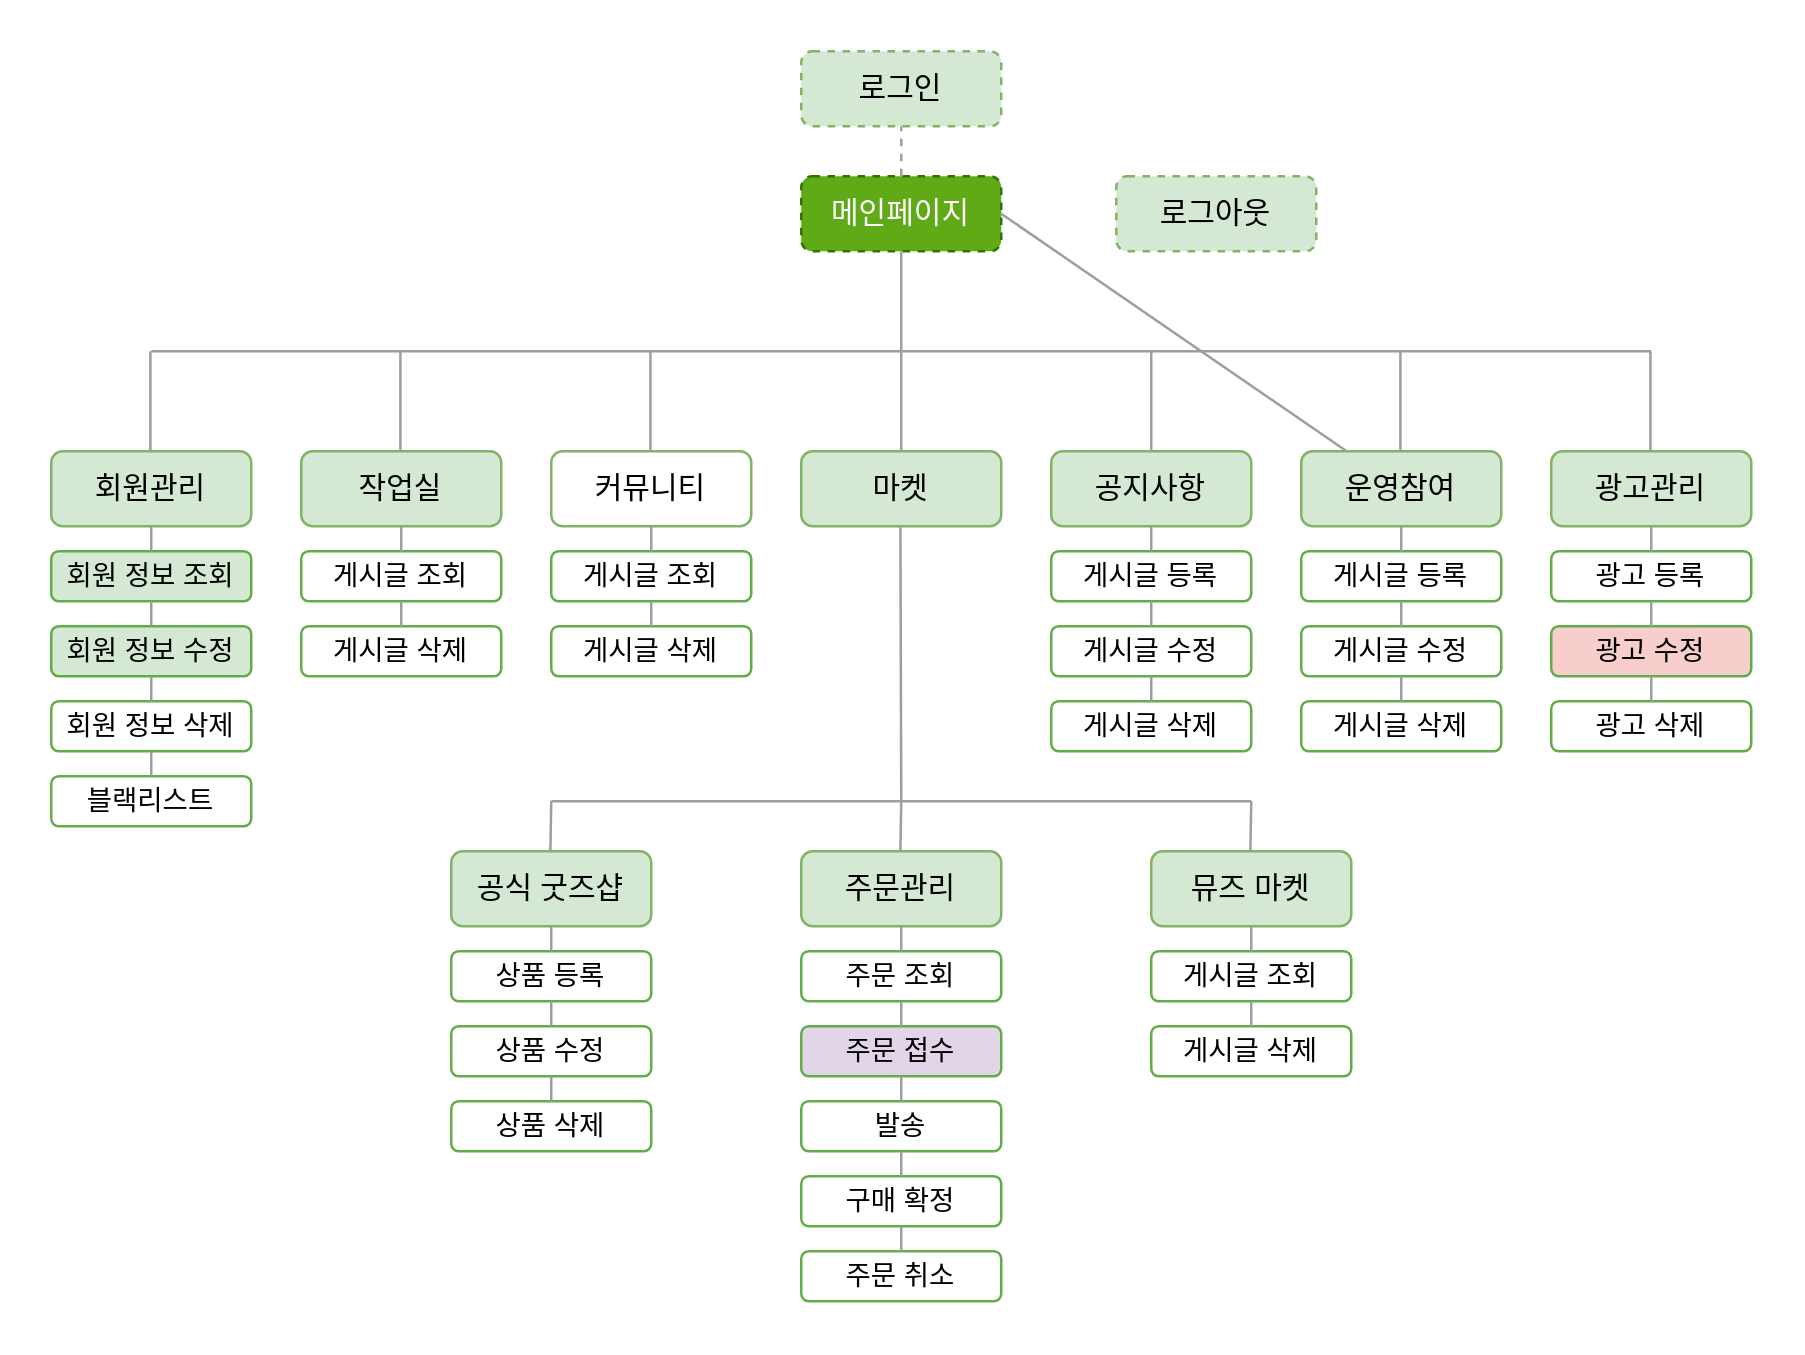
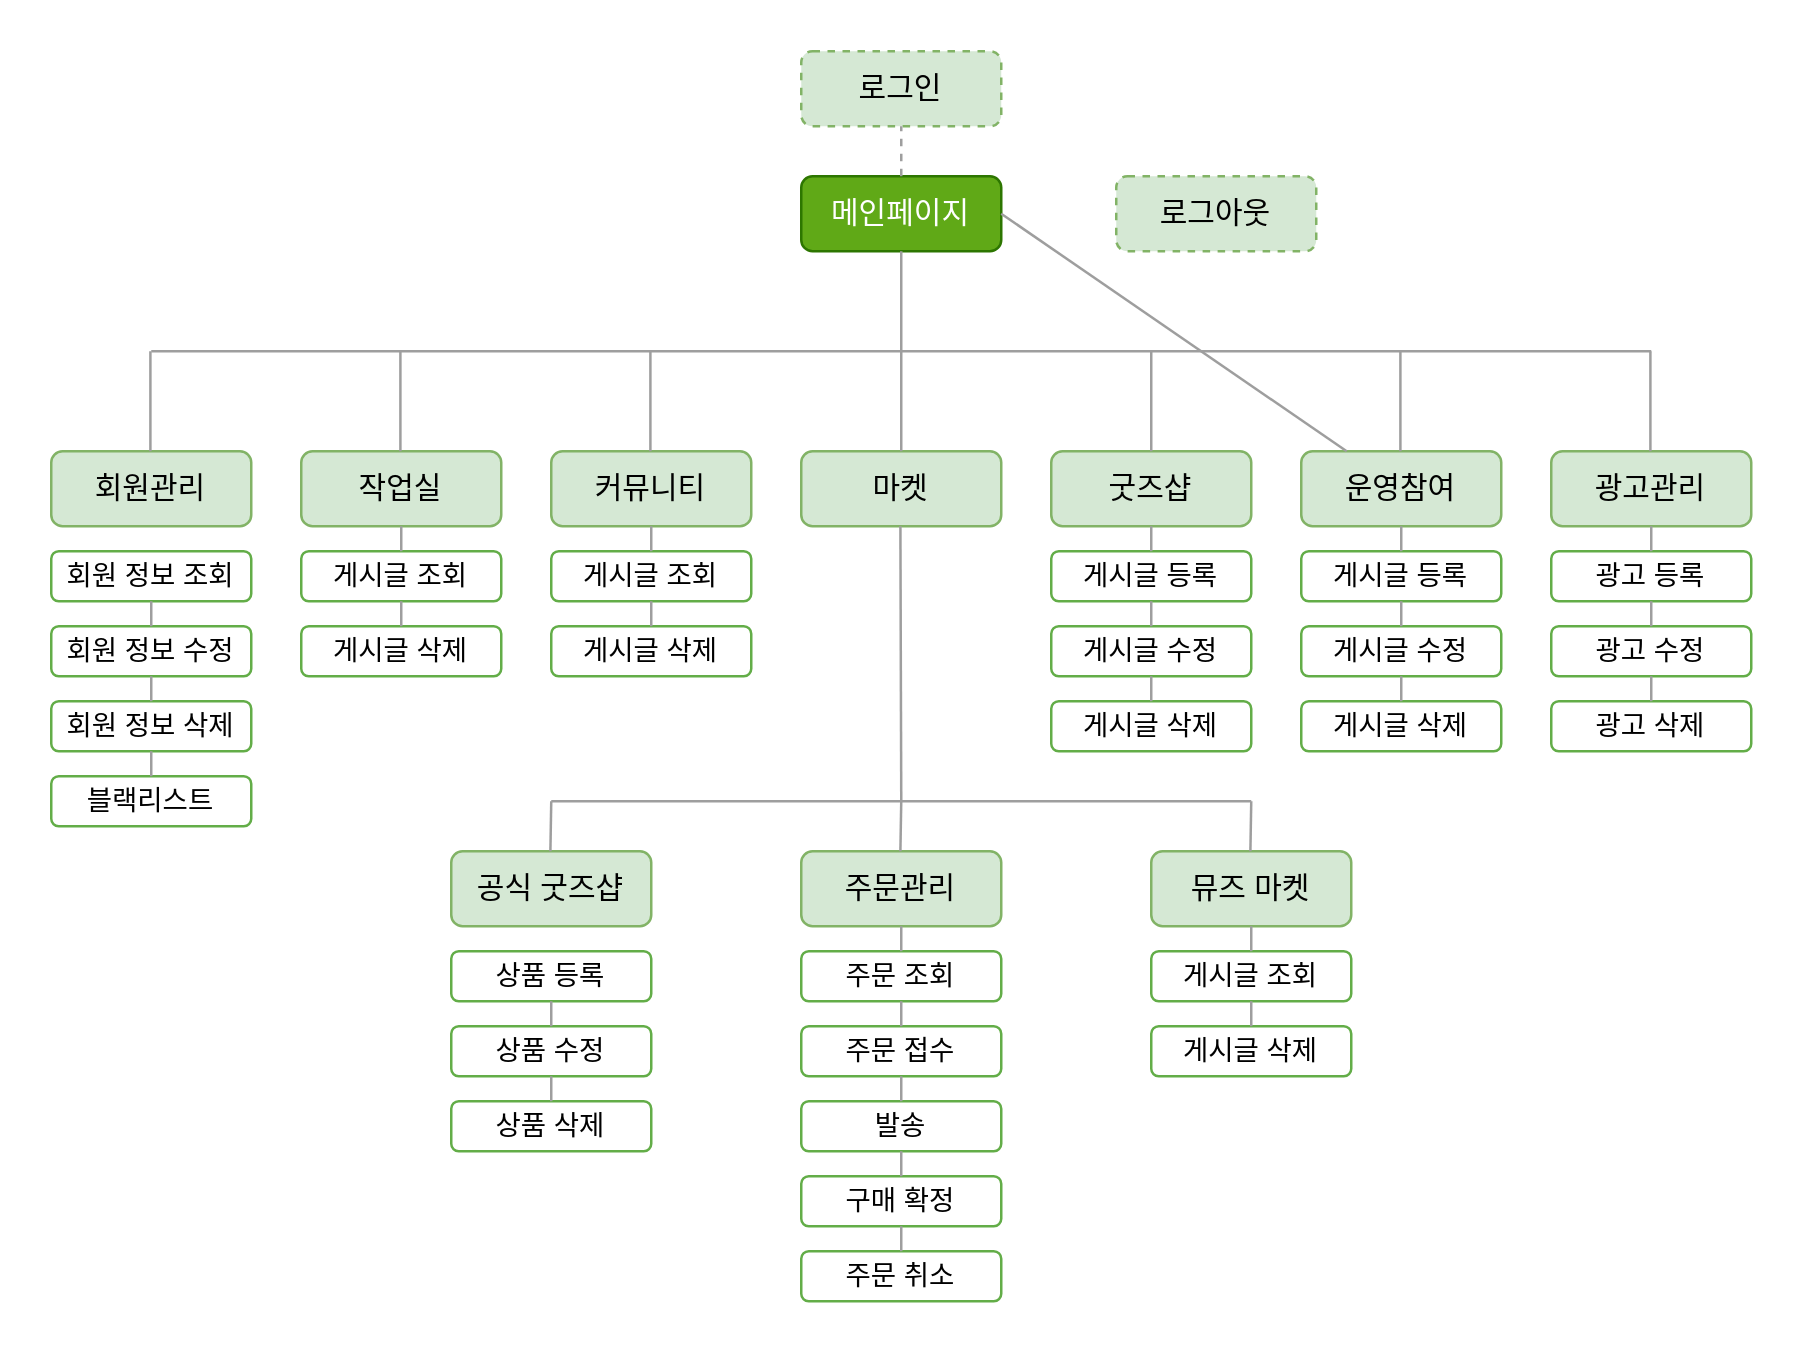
(901, 214) -> (901, 214)
(651, 489) -> (651, 489)
(1151, 489) -> (1151, 489)
(151, 539) -> none
(151, 576) -> (151, 576)
(151, 651) -> (151, 651)
(1651, 651) -> (1651, 651)
(551, 939) -> none
(901, 1051) -> (901, 1051)
